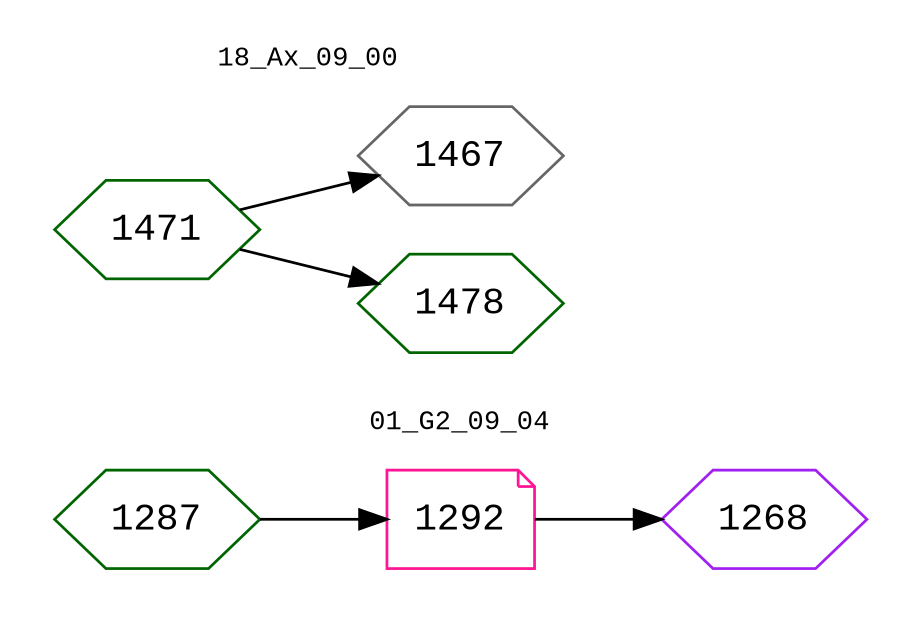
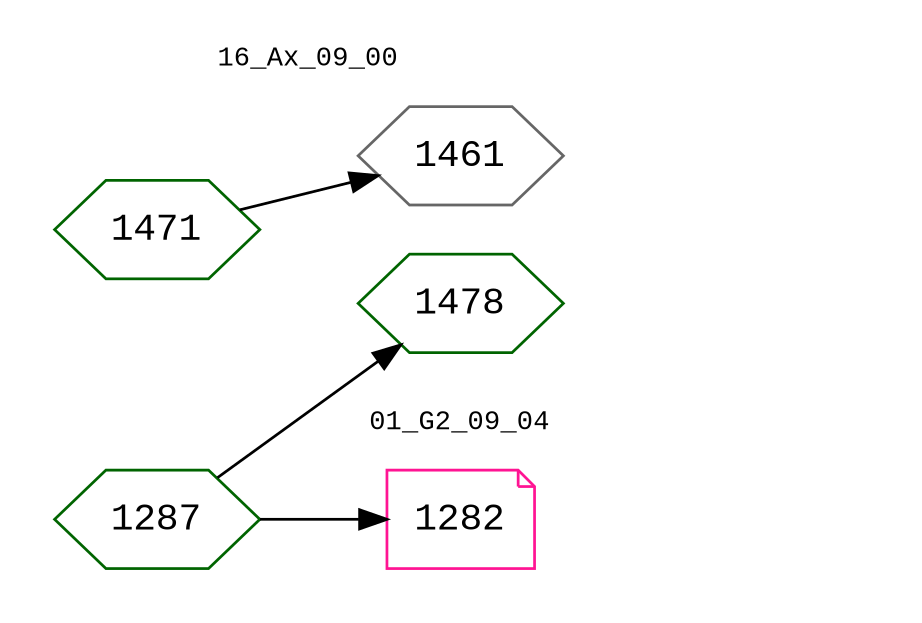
(309, 59) -> (309, 59)
(461, 156) -> (461, 156)
(295, 263) -> (298, 419)
(461, 519) -> (461, 519)
(764, 519) -> none
